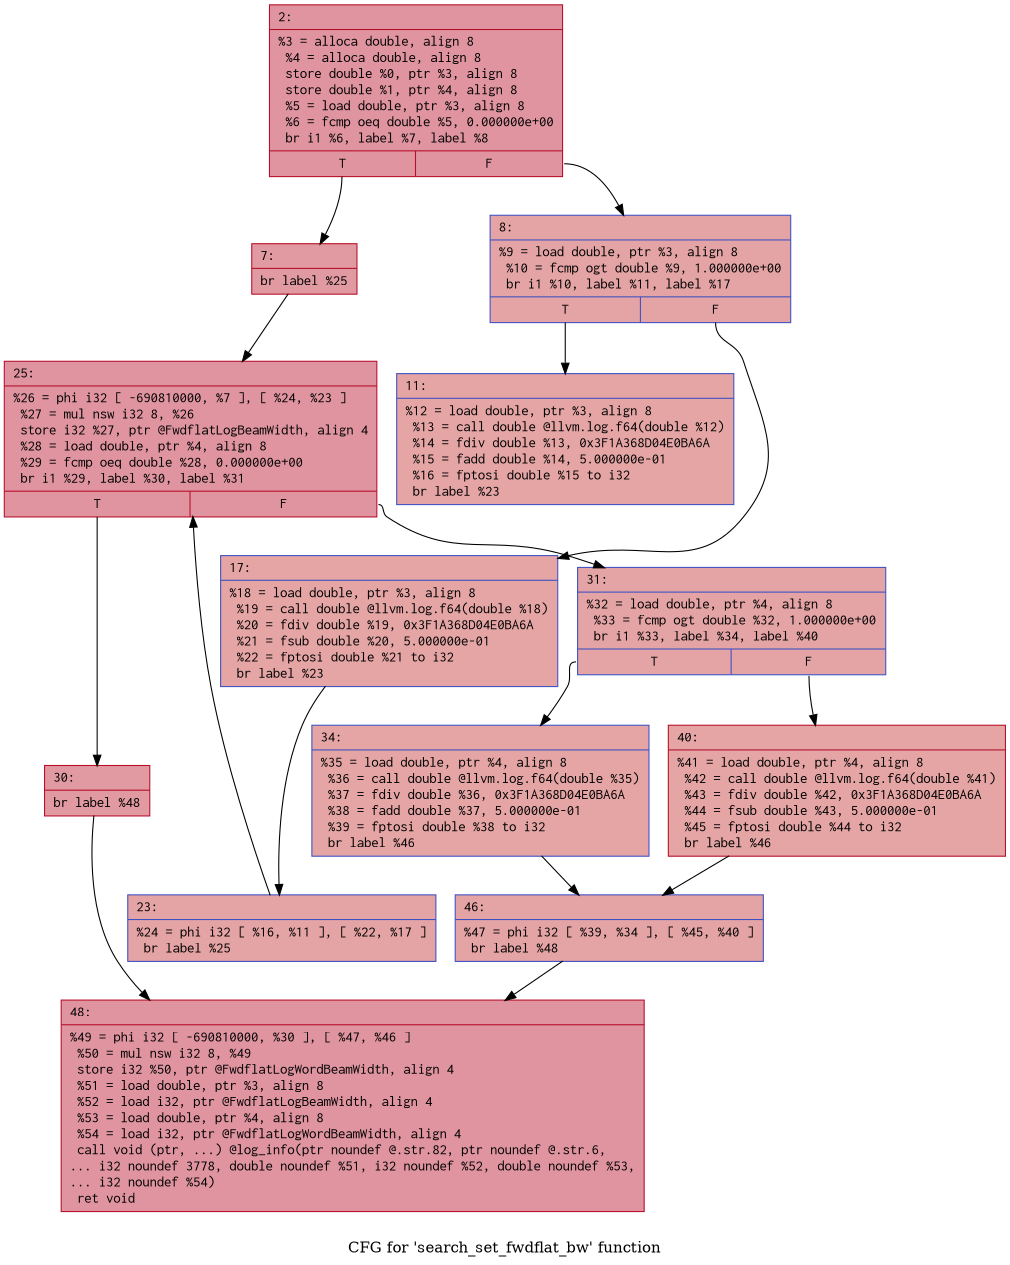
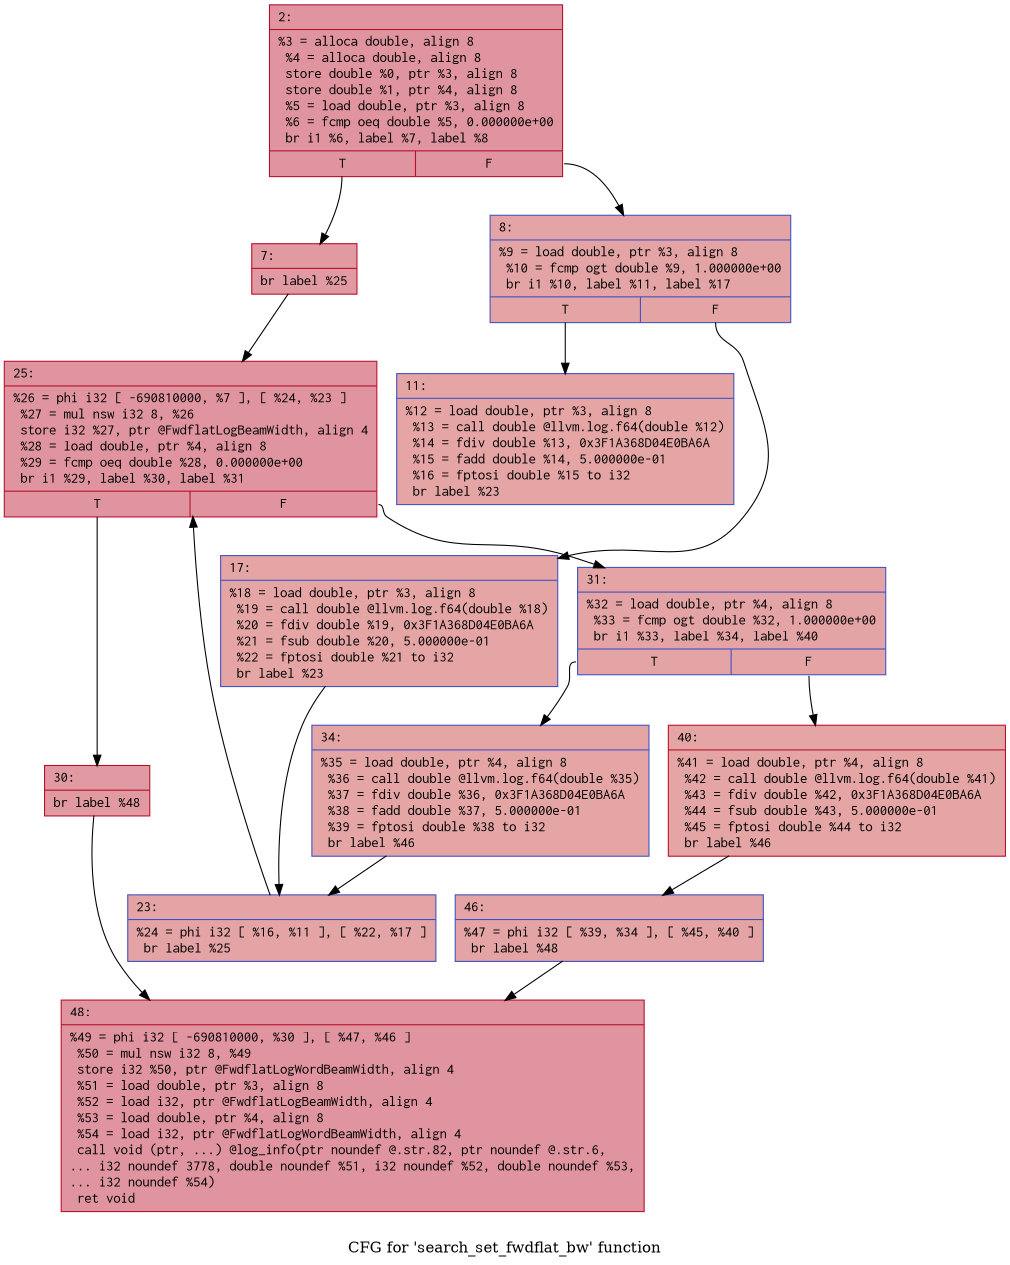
(556, 872) -> (362, 872)
